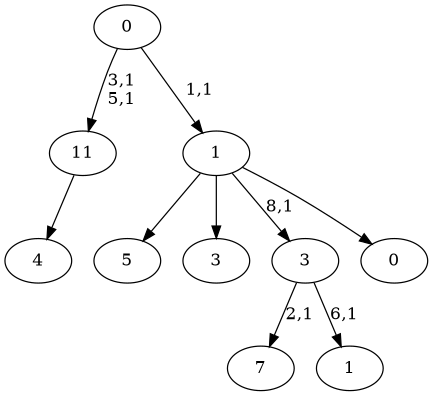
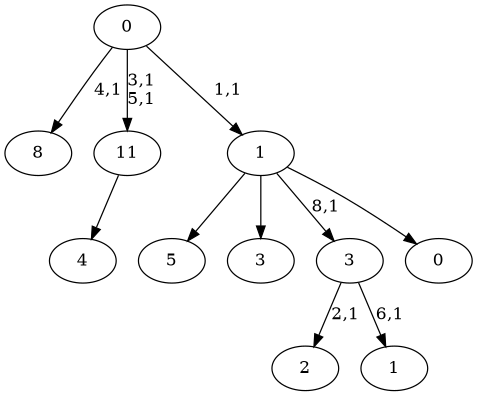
none -> (38, 153)
(261, 368) -> (305, 368)
